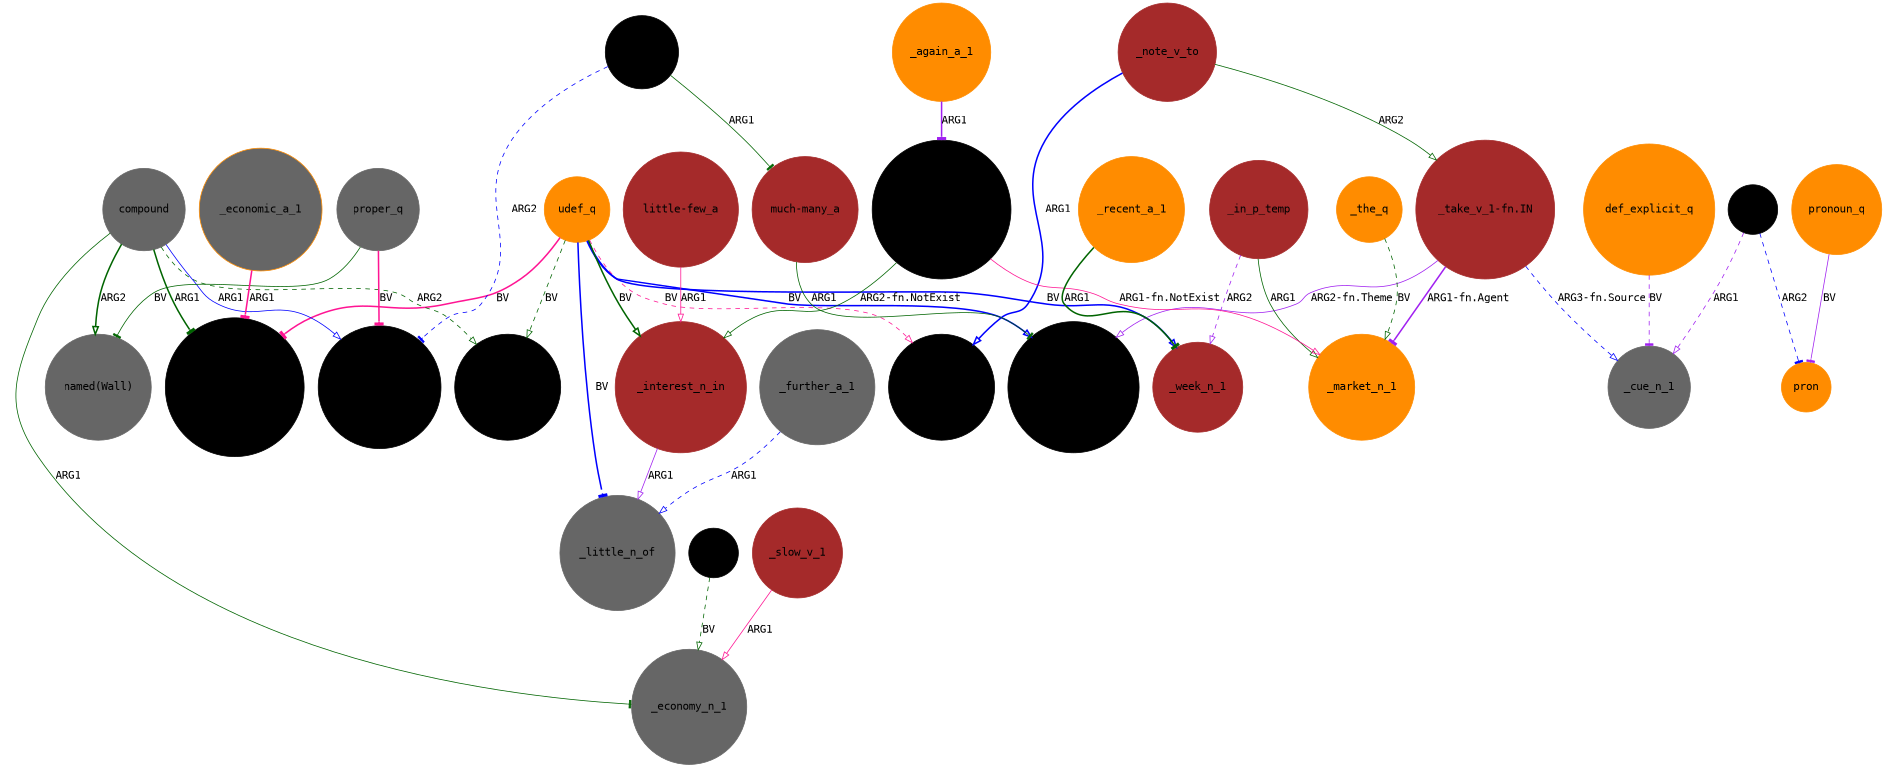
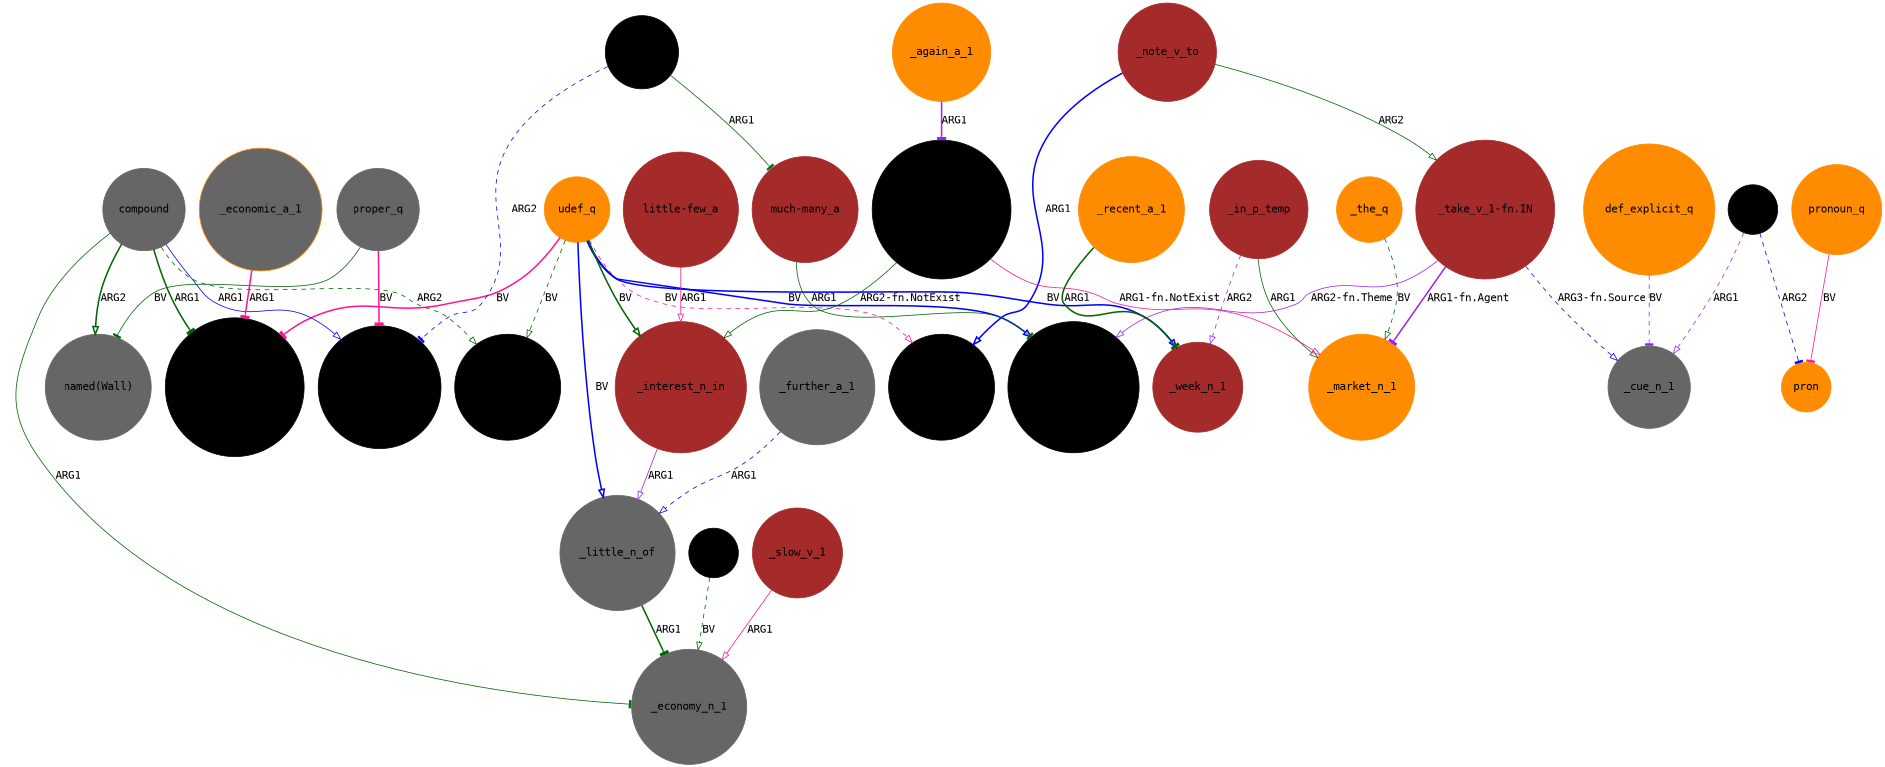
(1820, 306) -> (1820, 306)
(585, 366) -> (585, 366)
none -> (652, 628)
